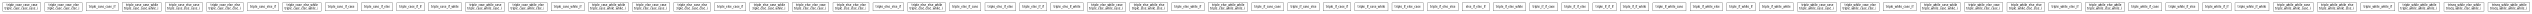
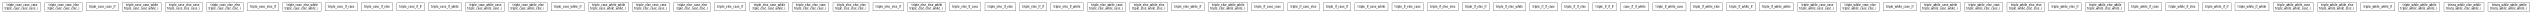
(1476, 7) -> (1476, 7)
(1635, 7) -> (1635, 7)
